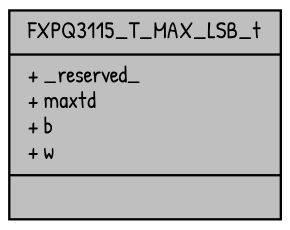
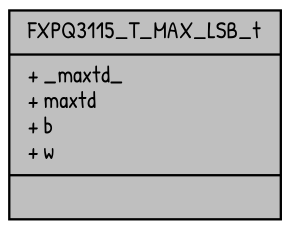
(85, 75) -> (77, 75)
